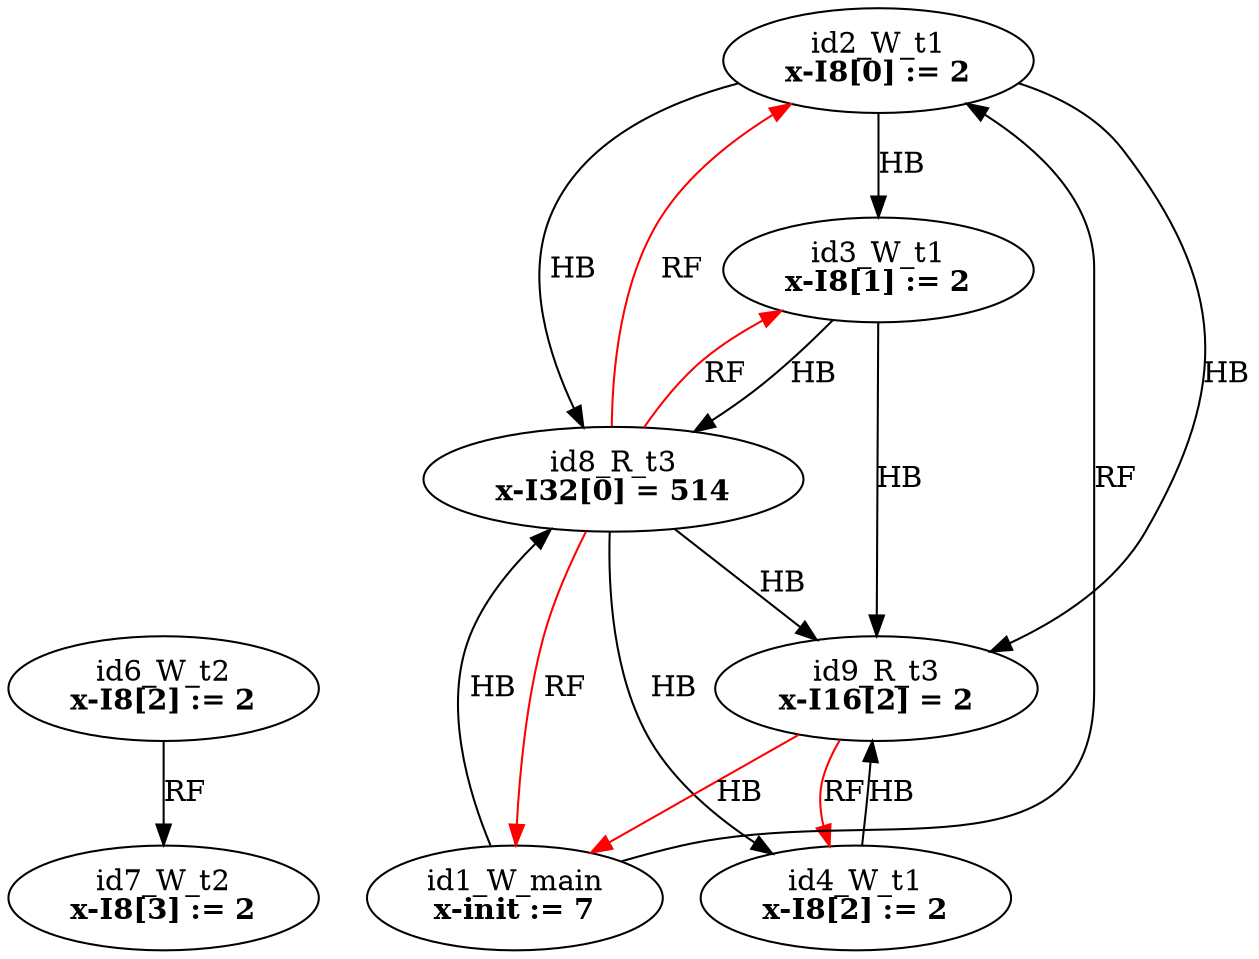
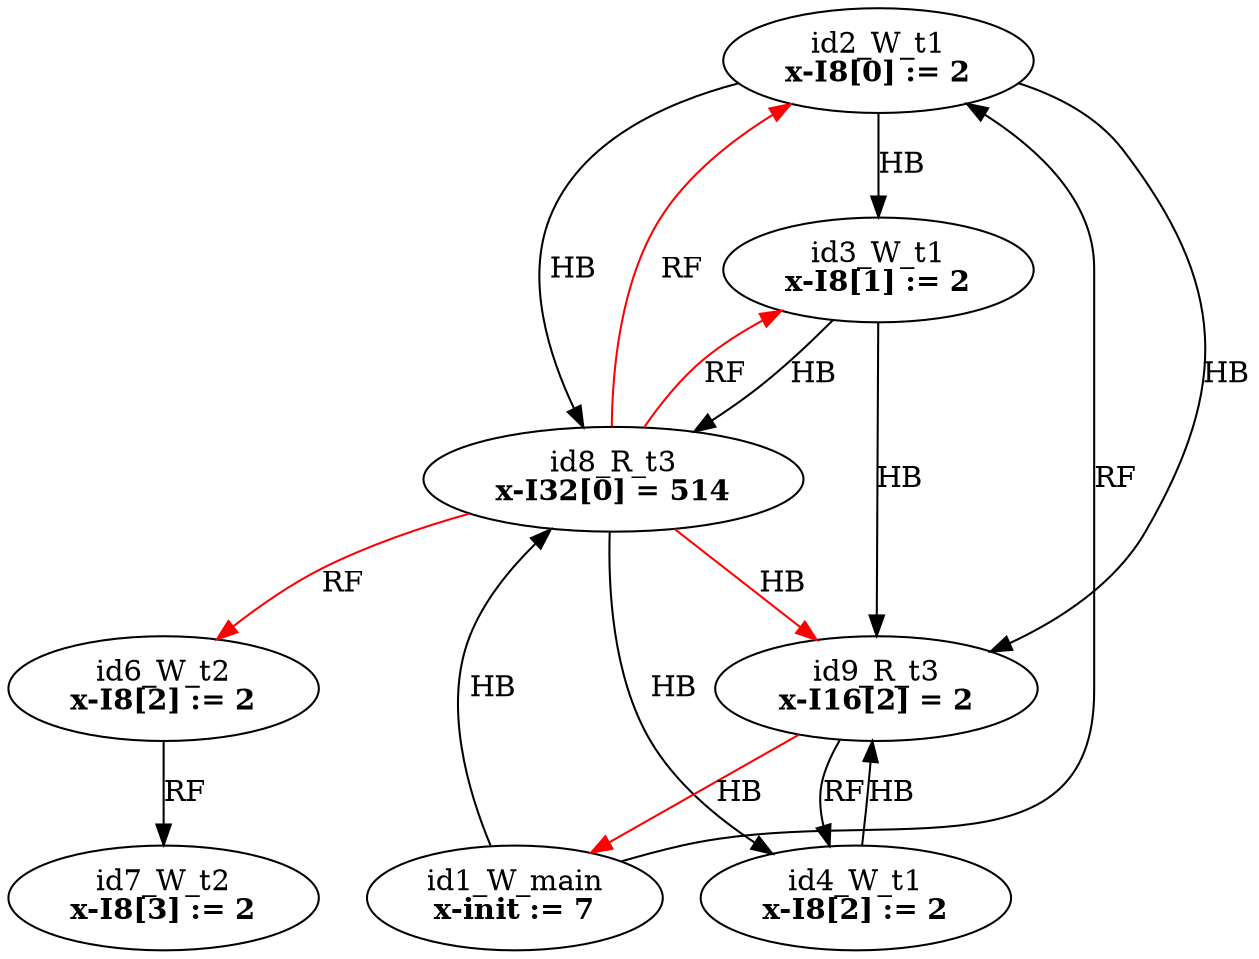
(737, 578) -> (737, 578)
(535, 674) -> (345, 557)
(822, 781) -> (822, 781)
